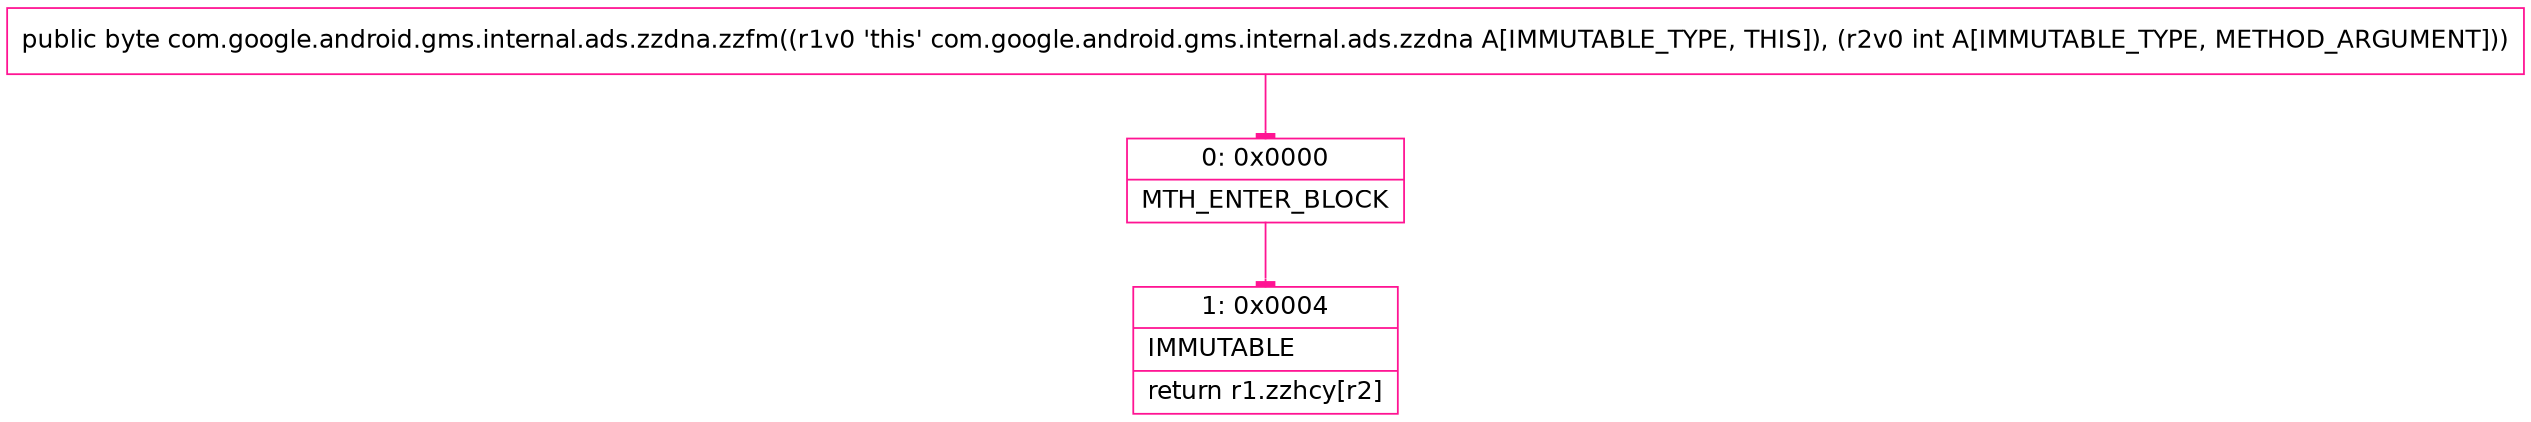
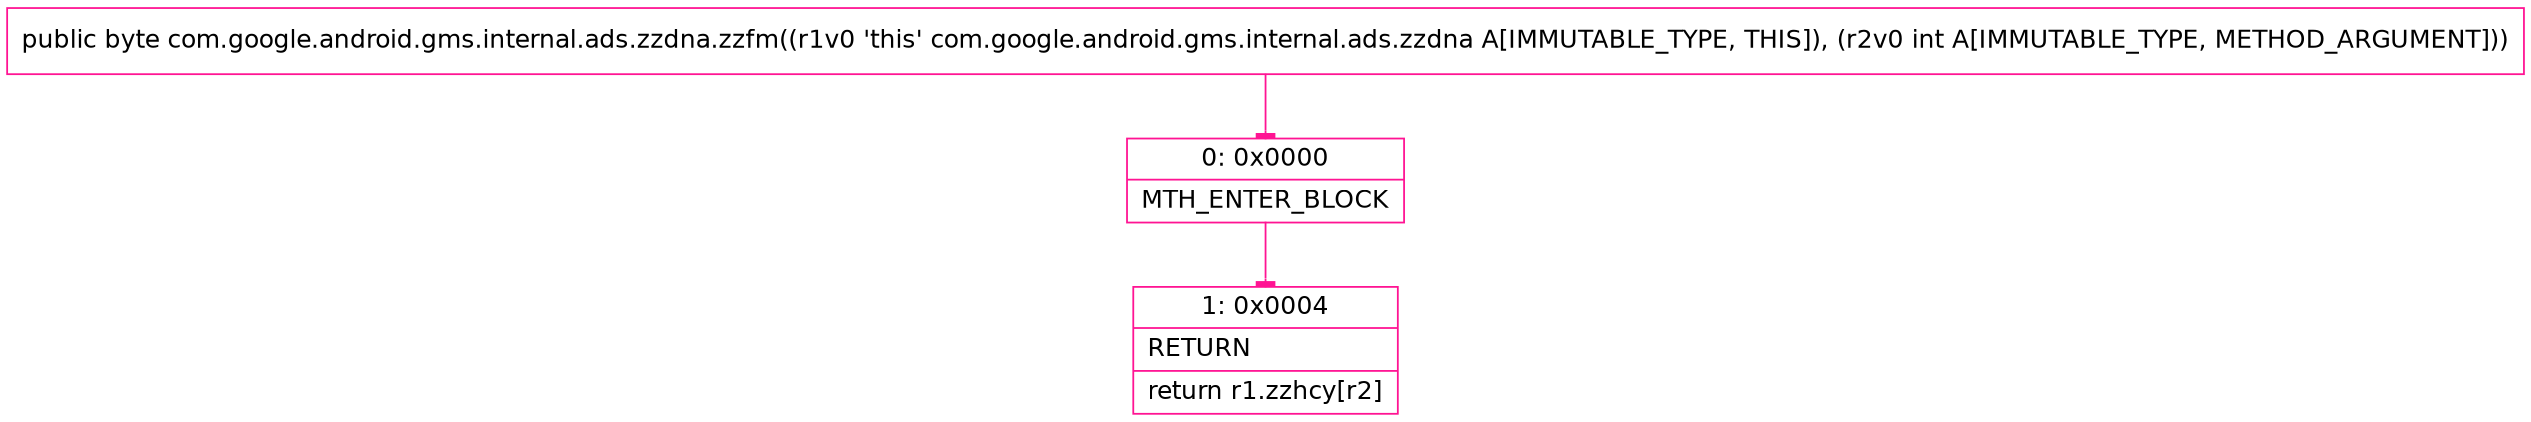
(1222, 349) -> (1199, 349)
